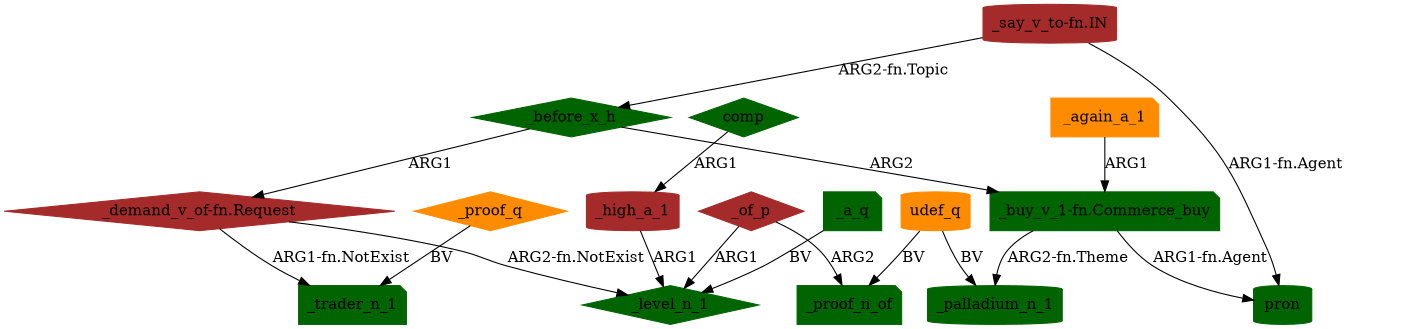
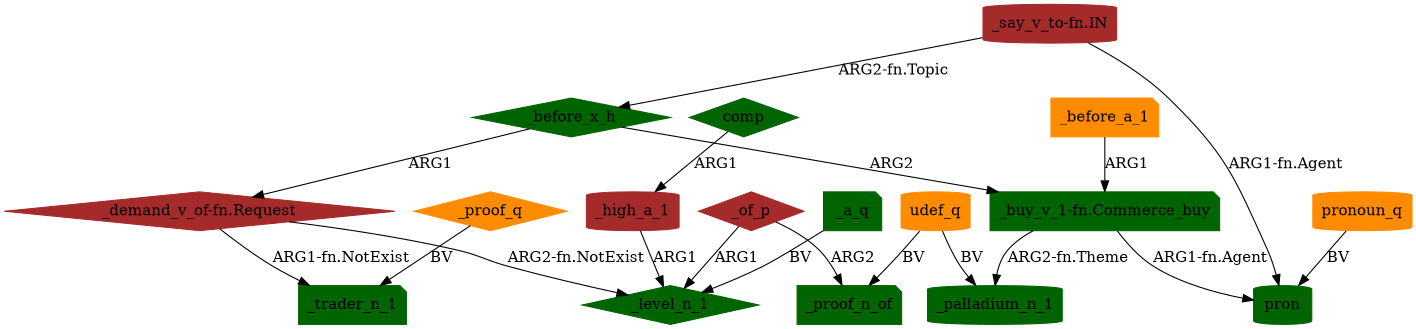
(1105, 117) -> (1105, 117)
none -> (1362, 211)
